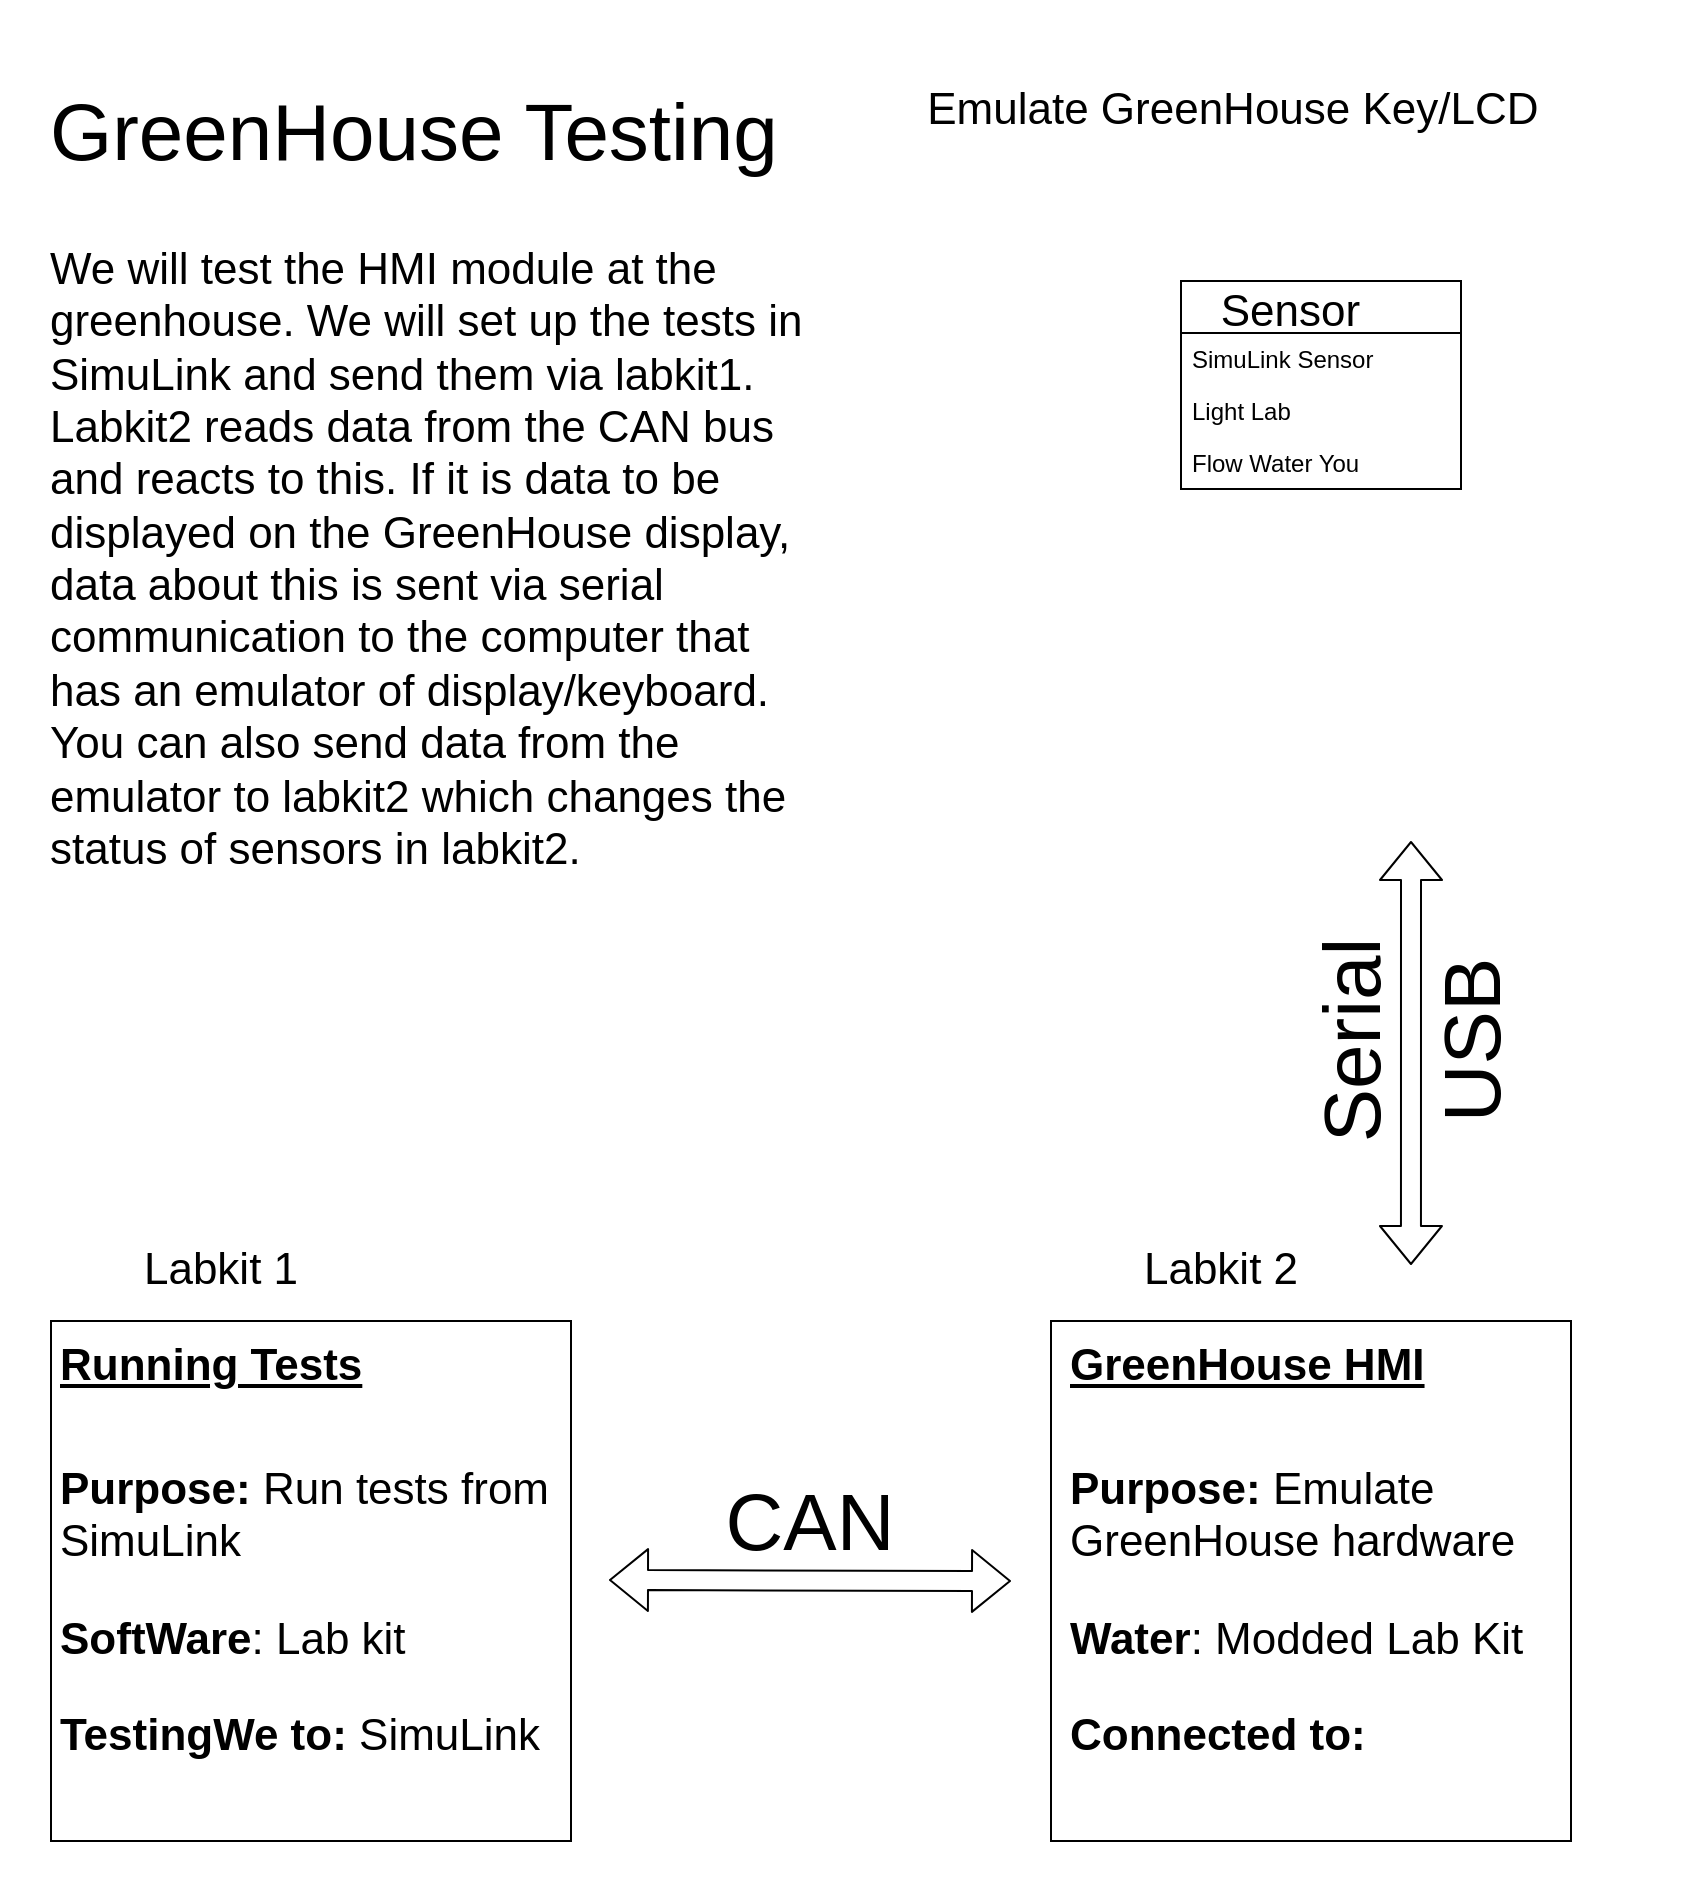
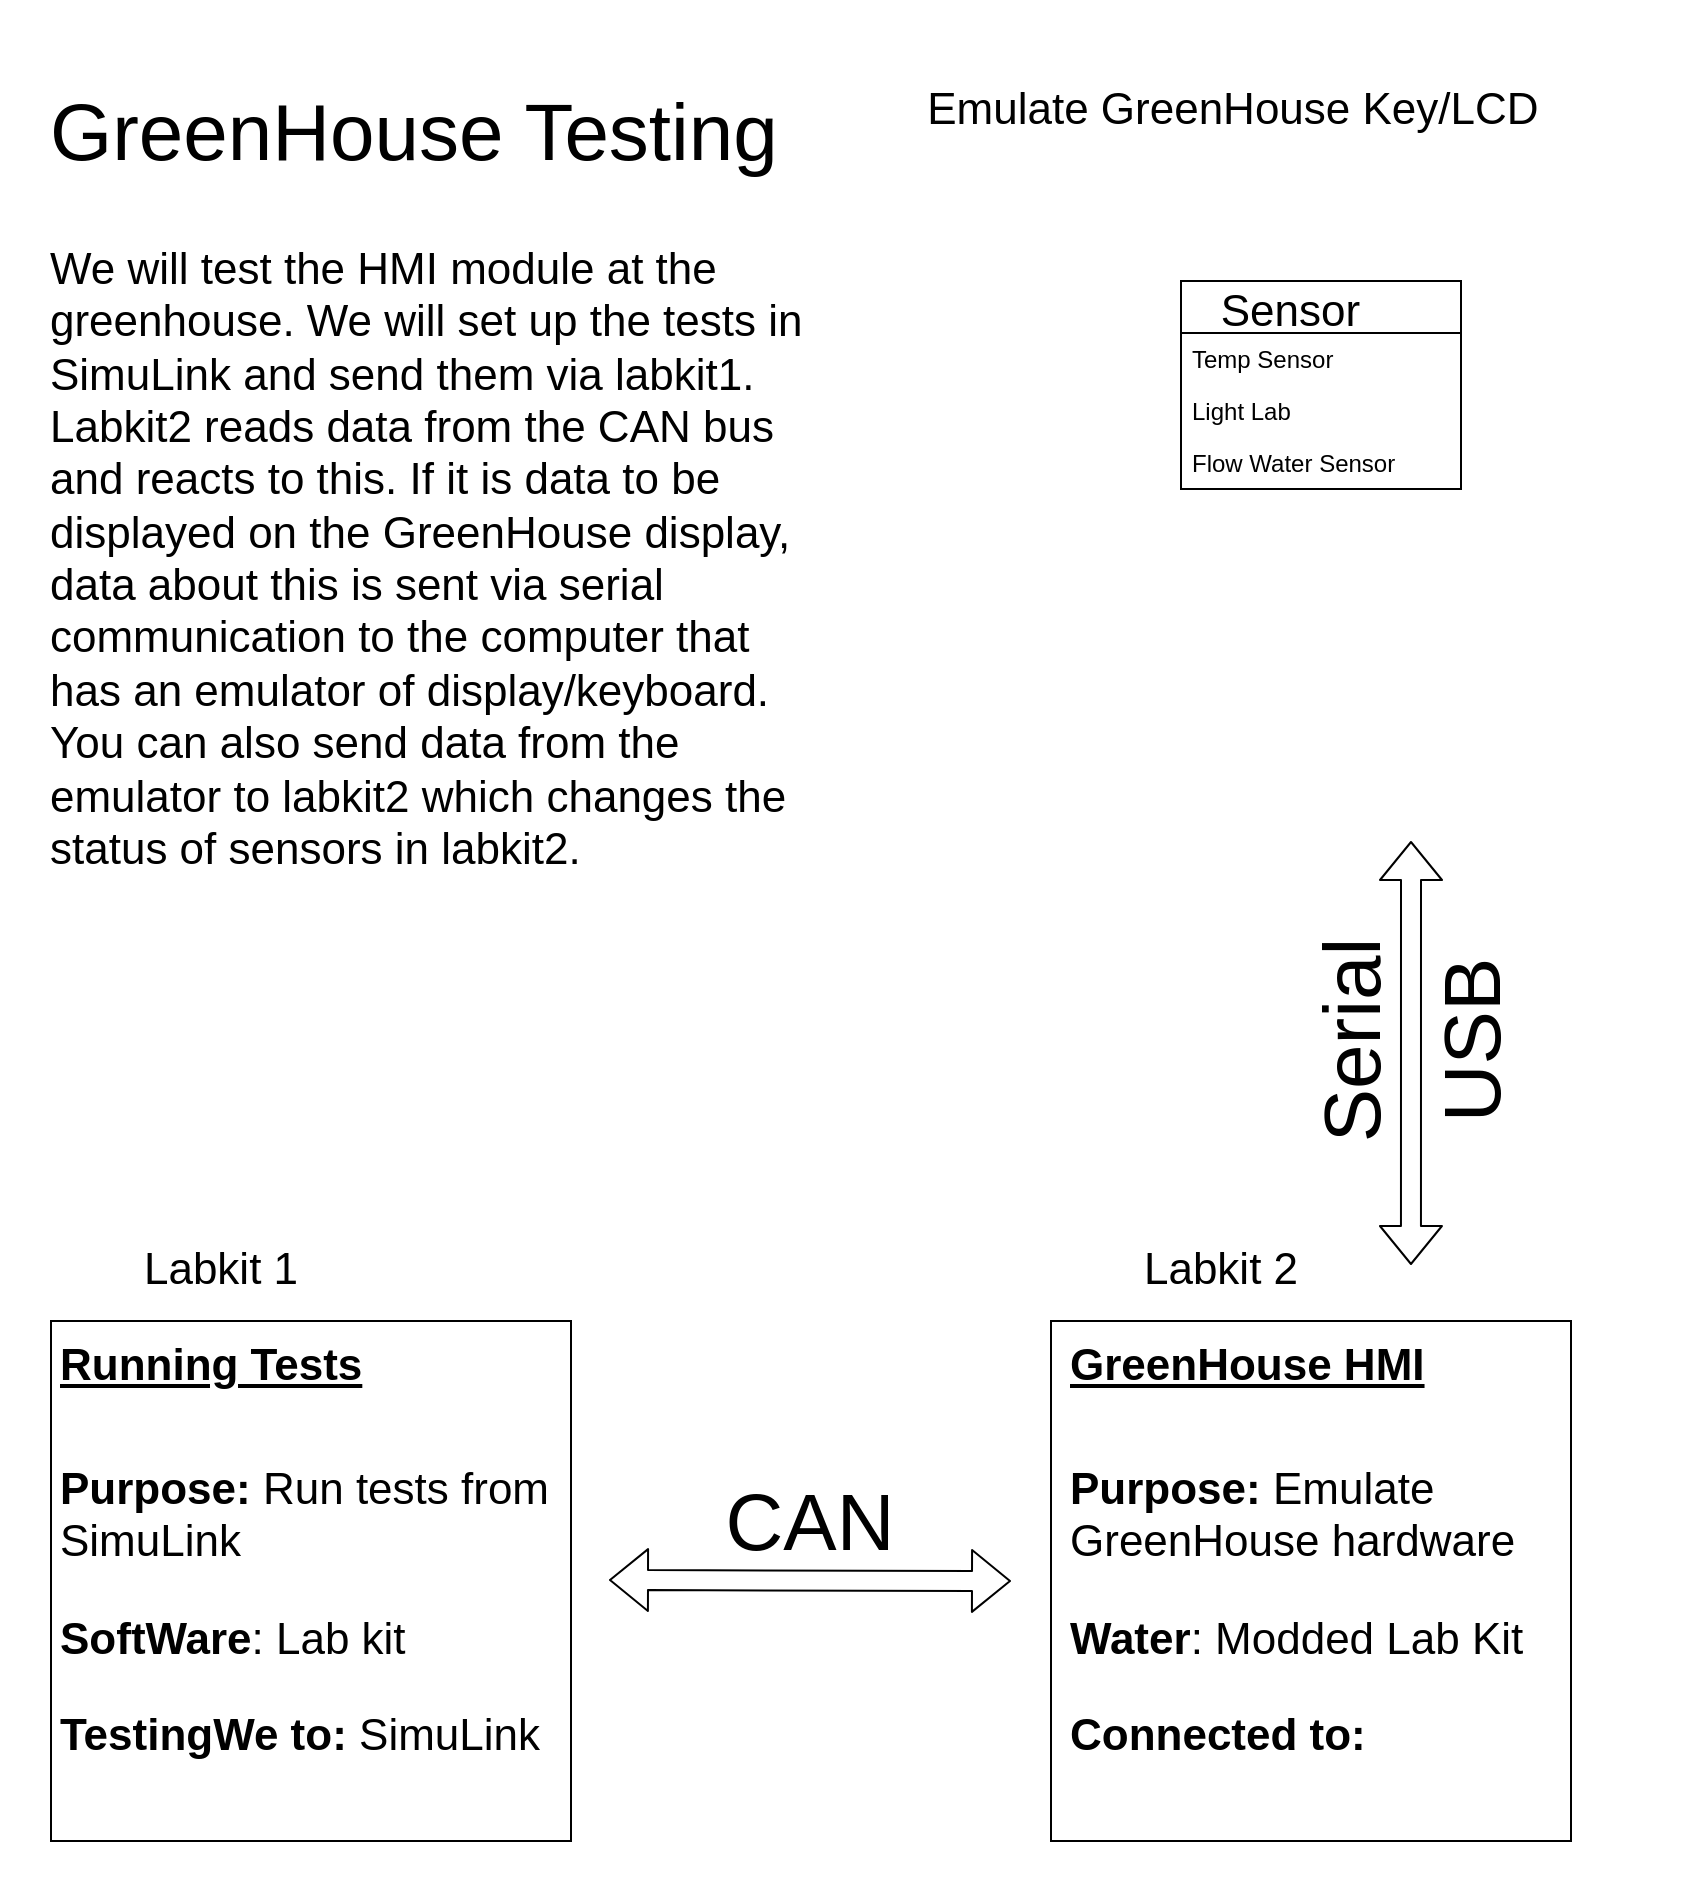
(1283, 360) -> (1263, 360)
(1277, 464) -> (1297, 464)
